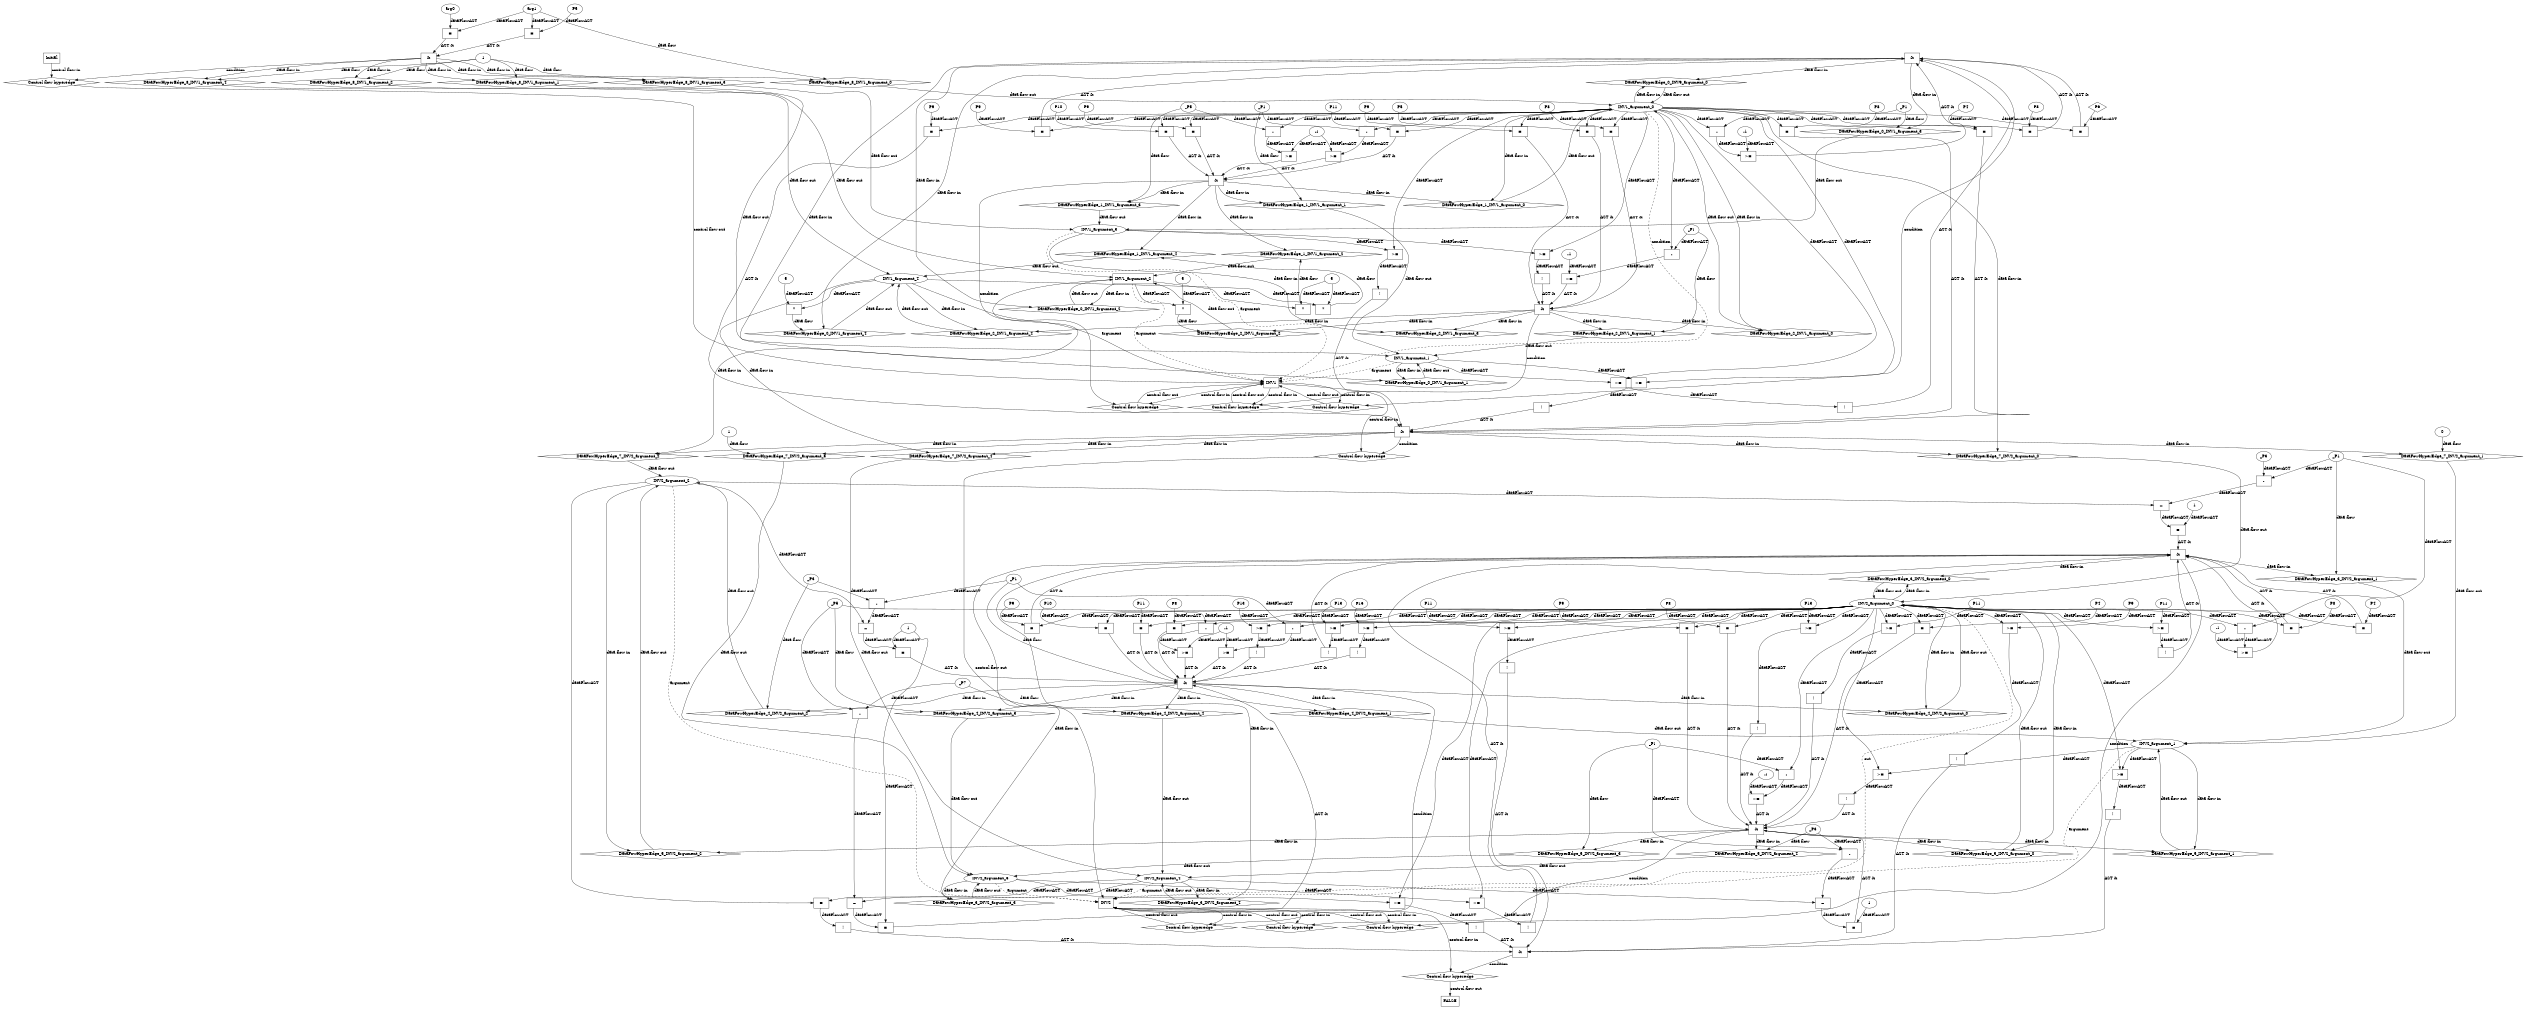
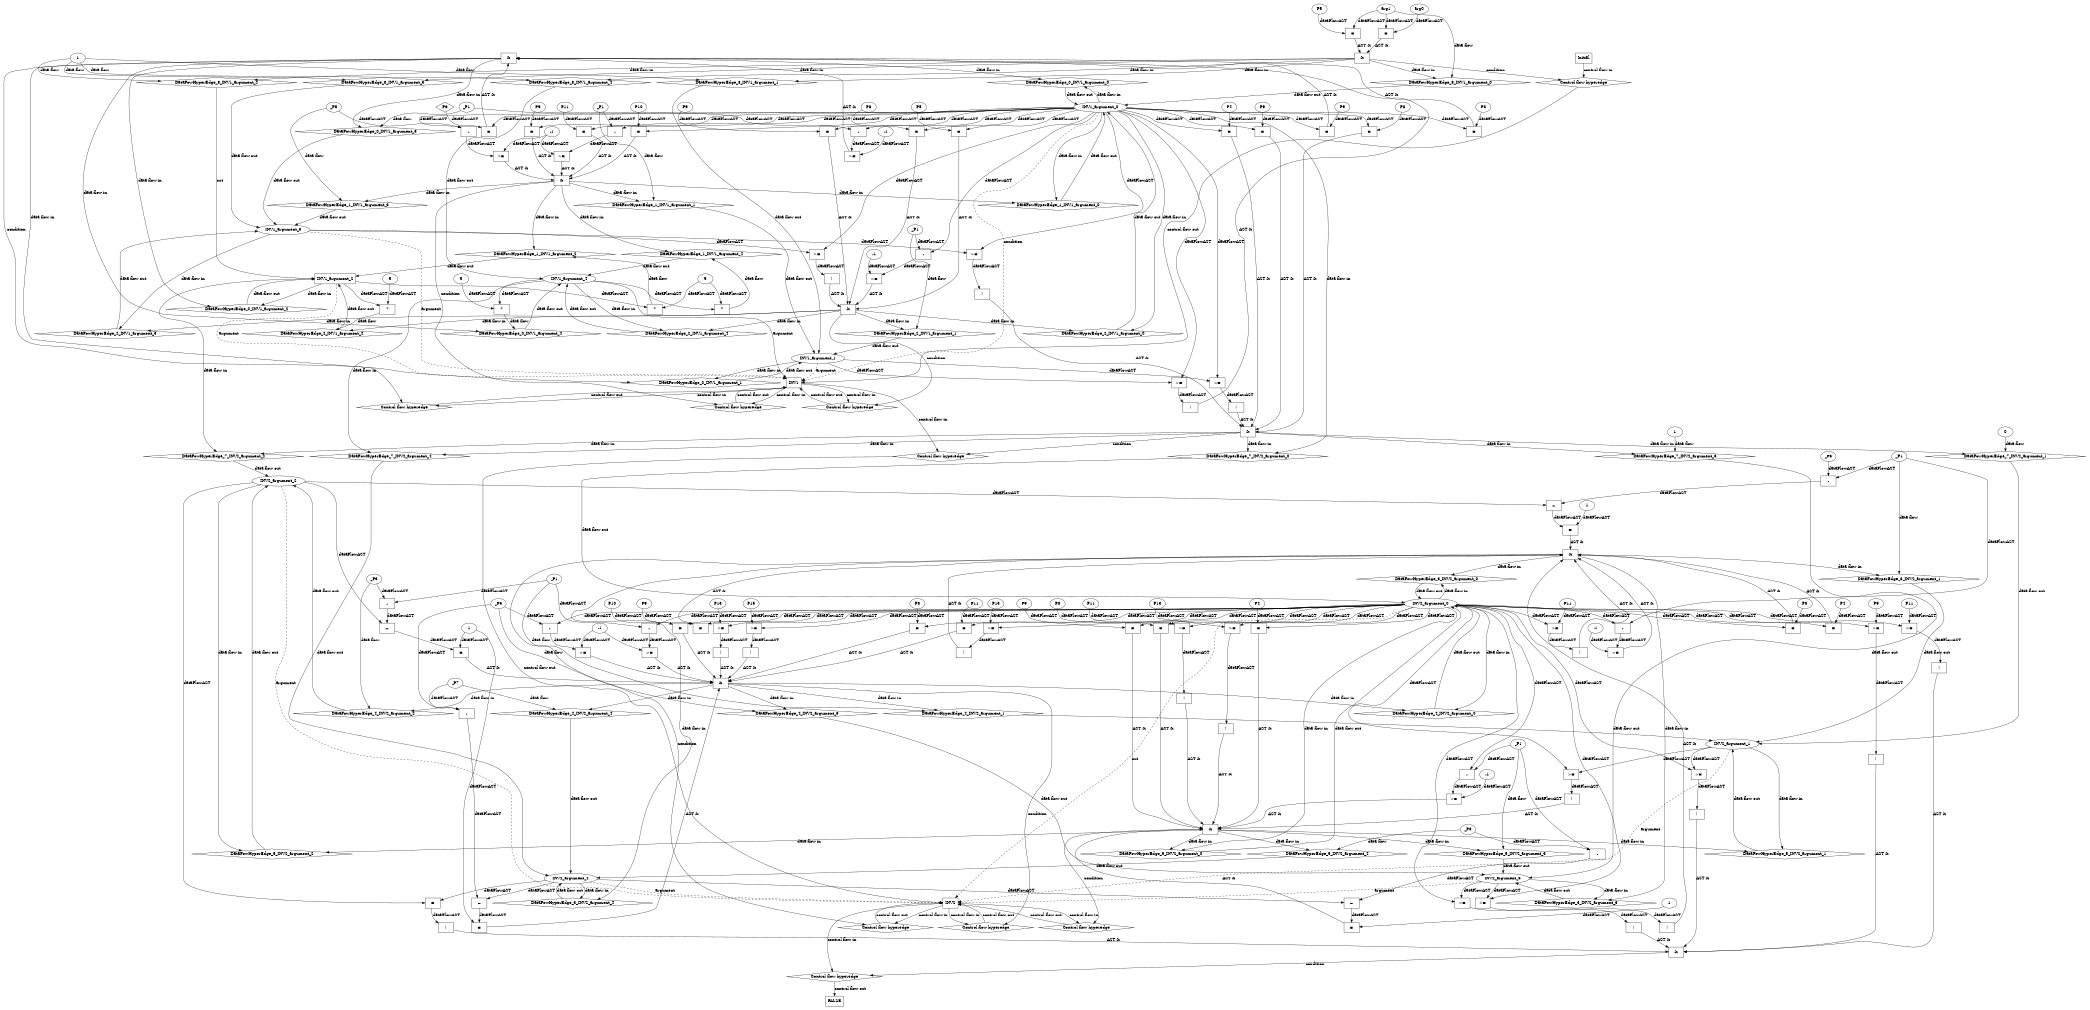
(1666, 83) -> (1067, 83)
(850, 181) -> (220, 181)
none -> (143, 243)
